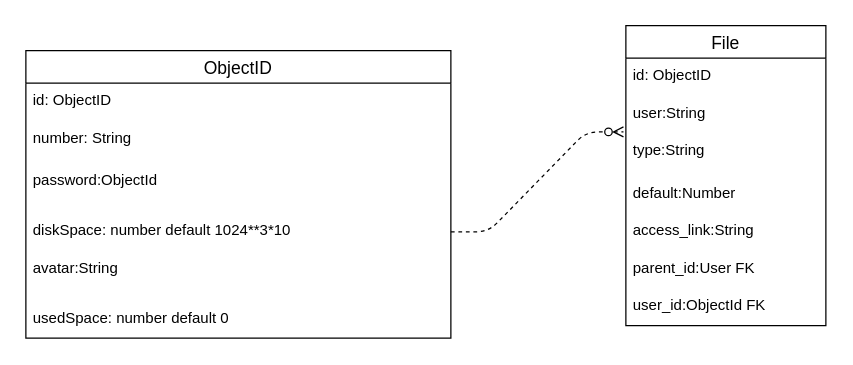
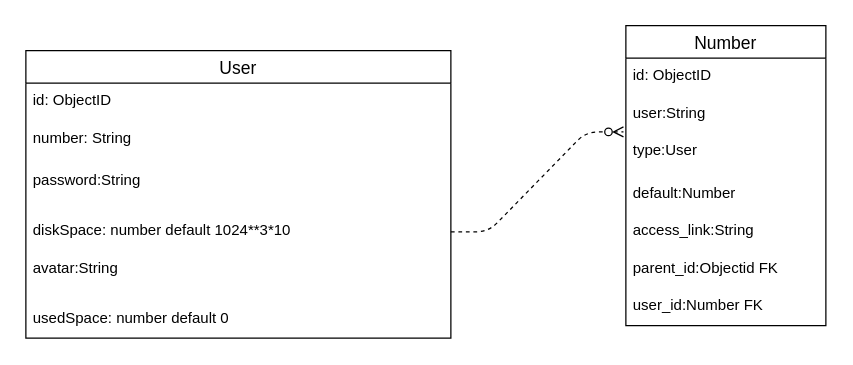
(725, 43) -> (725, 43)
(238, 68) -> (238, 68)
(675, 150) -> (668, 150)
(102, 180) -> (92, 180)
(698, 268) -> (713, 268)
(706, 305) -> (698, 305)
